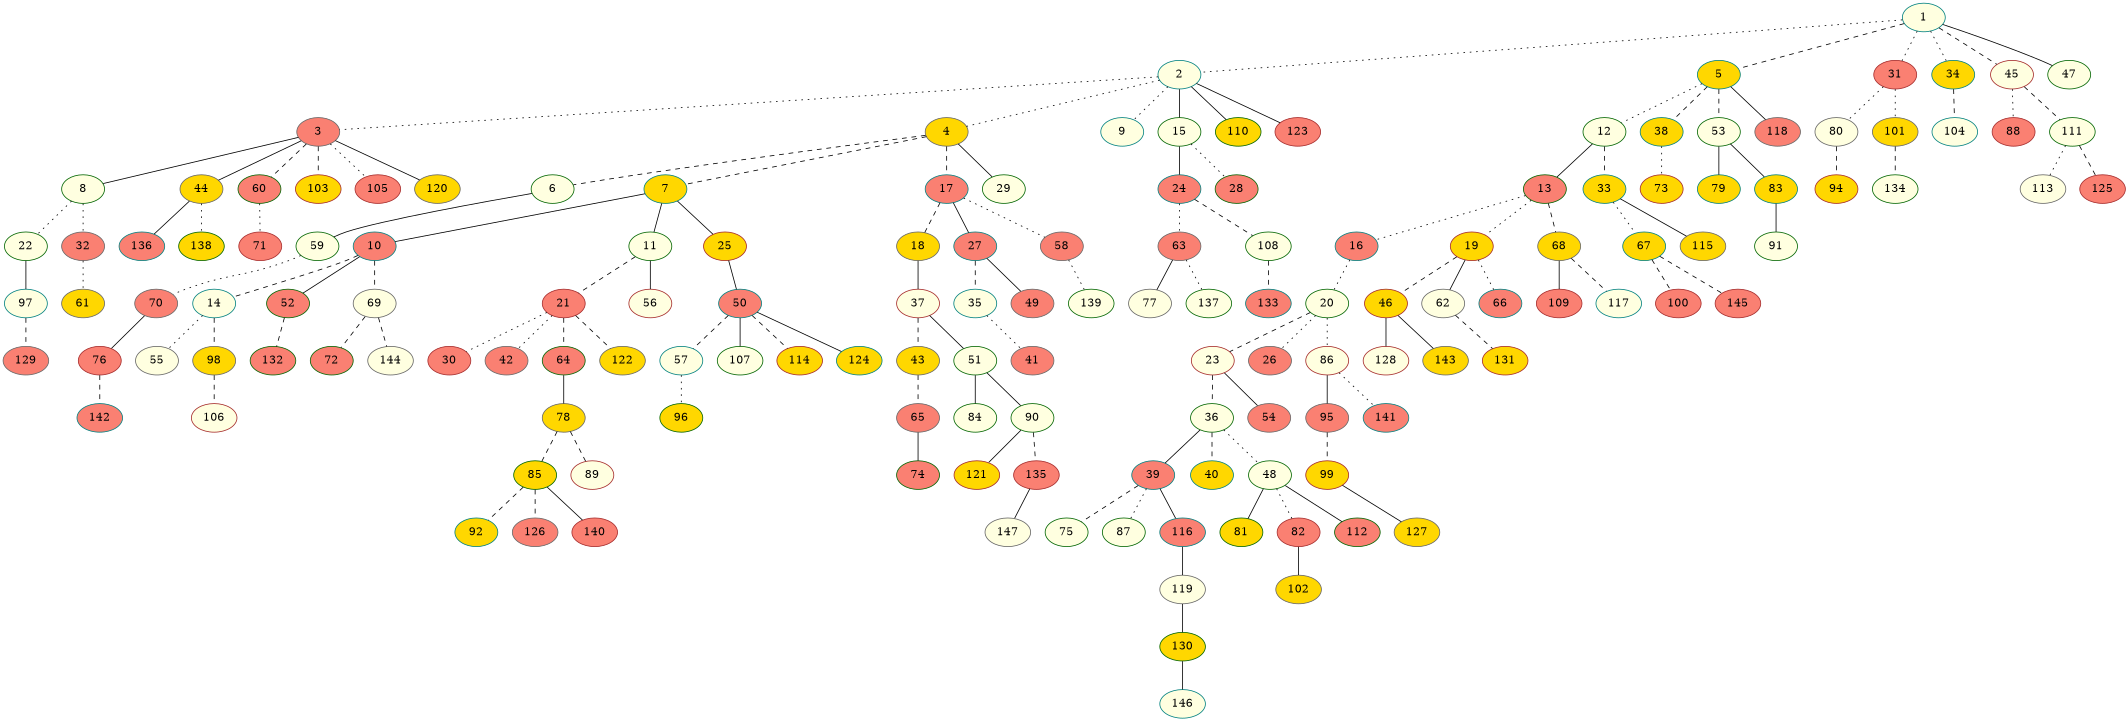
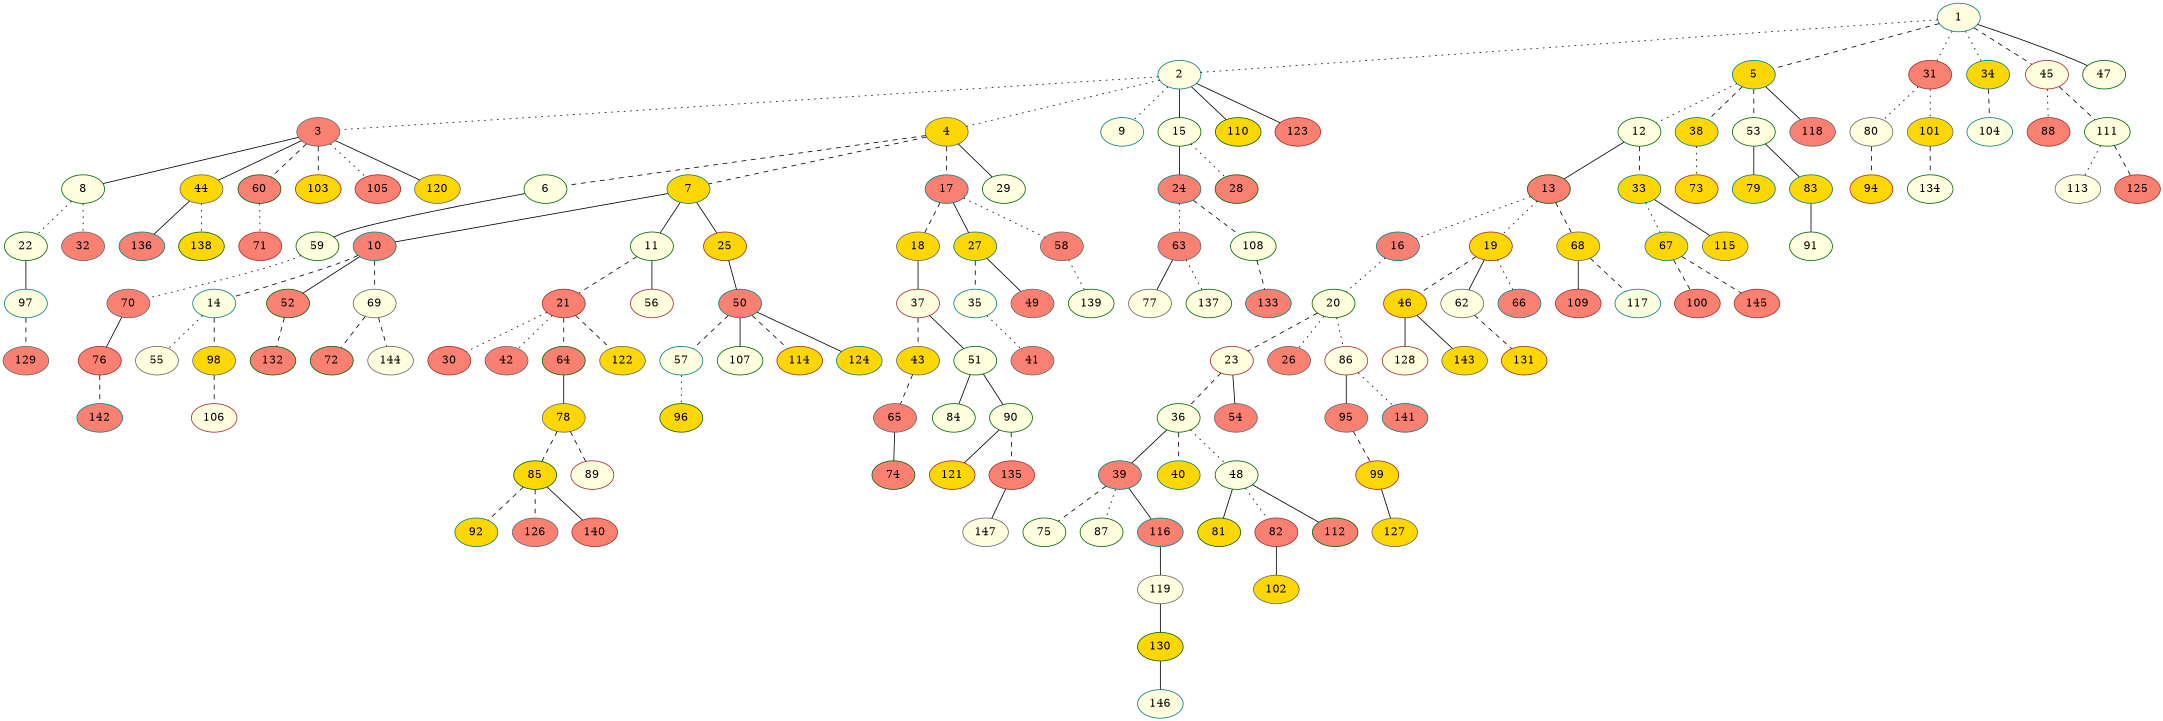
(975, 246) -> (975, 246)
(83, 303) -> none
